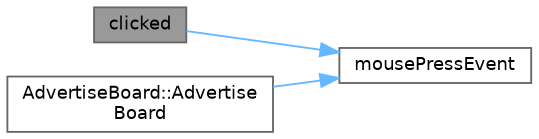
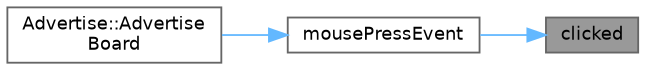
(253, 40) -> (504, 35)
(140, 104) -> (114, 35)
